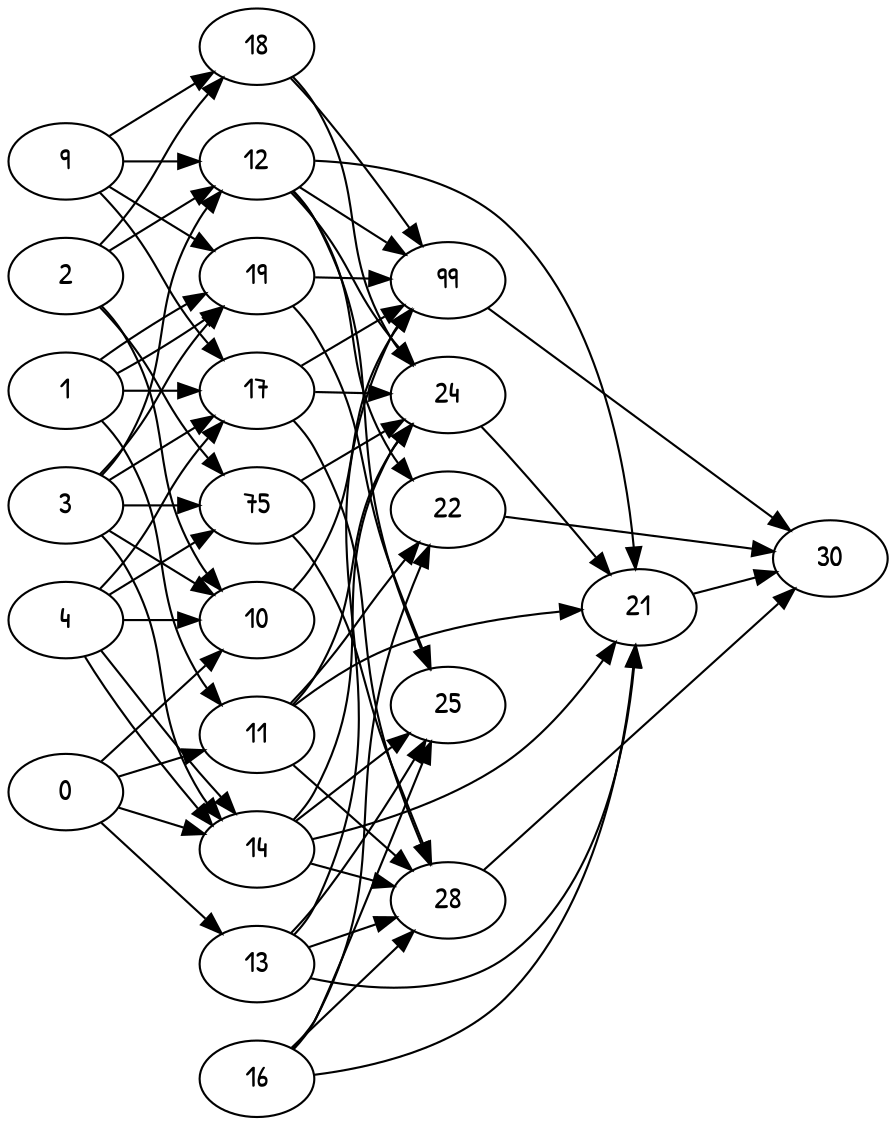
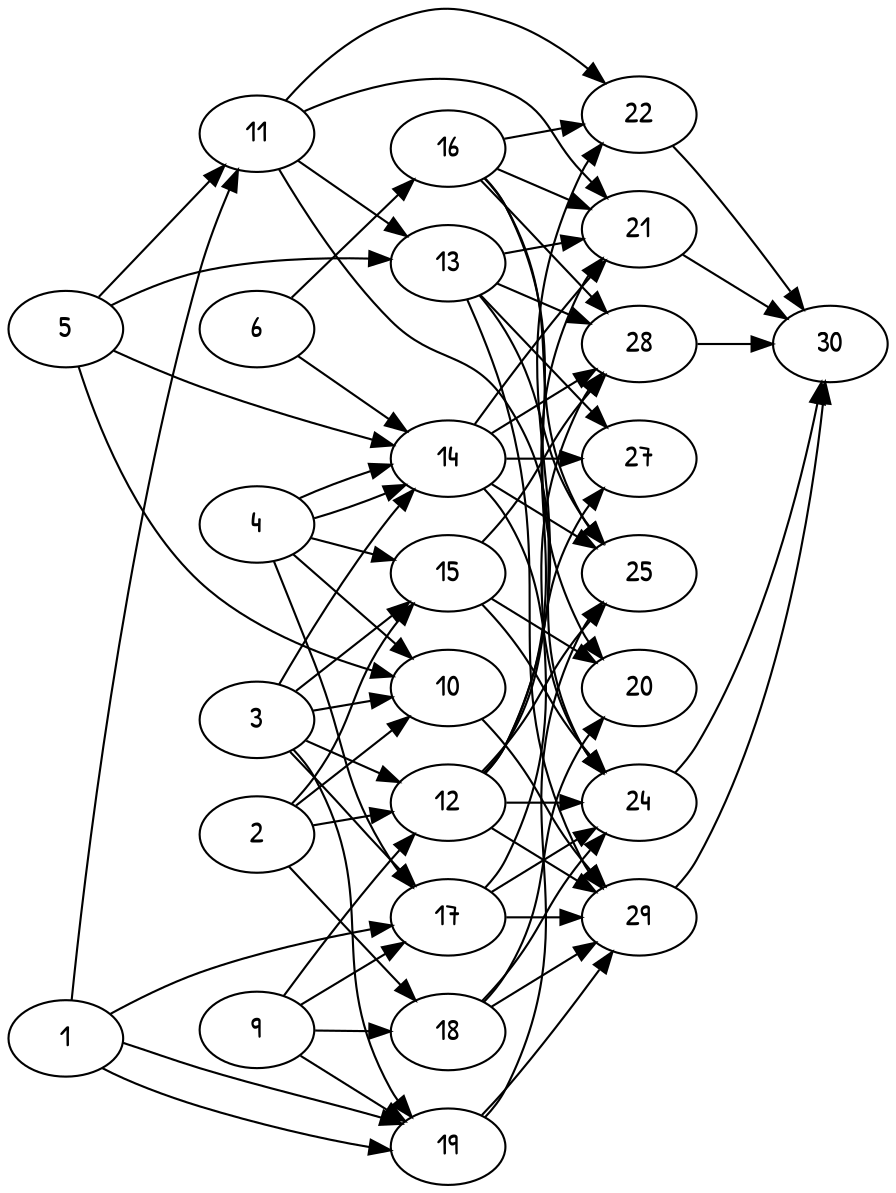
(448, 280) -> (639, 917)
none -> (257, 329)
none -> (639, 459)
(540, 491) -> (765, 596)
(257, 505) -> (448, 573)
none -> (639, 688)
(66, 792) -> (66, 329)
(345, 811) -> (343, 192)
